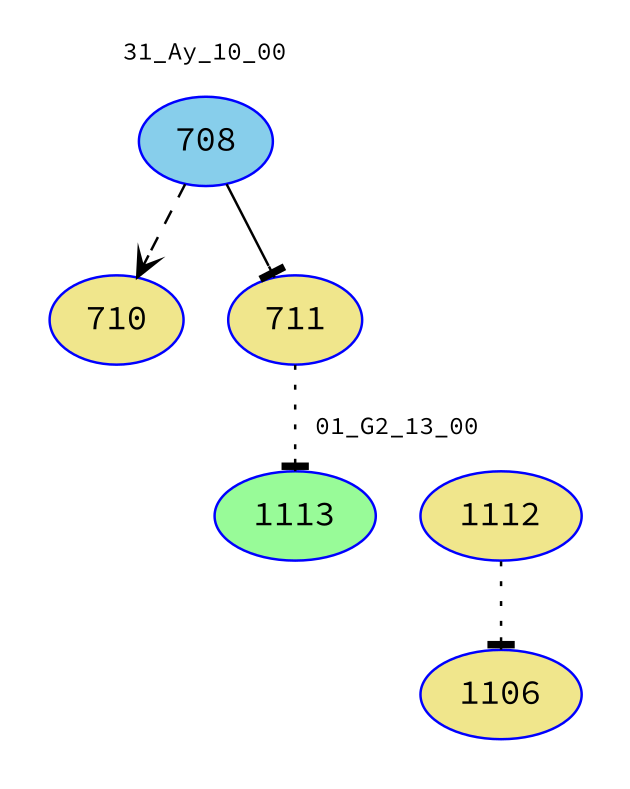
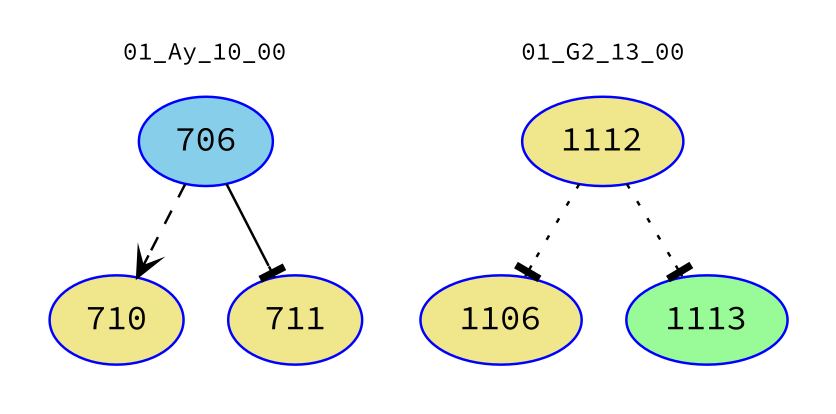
(206, 53) -> (206, 53)
(206, 141) -> (206, 141)
(295, 421) -> (651, 225)
